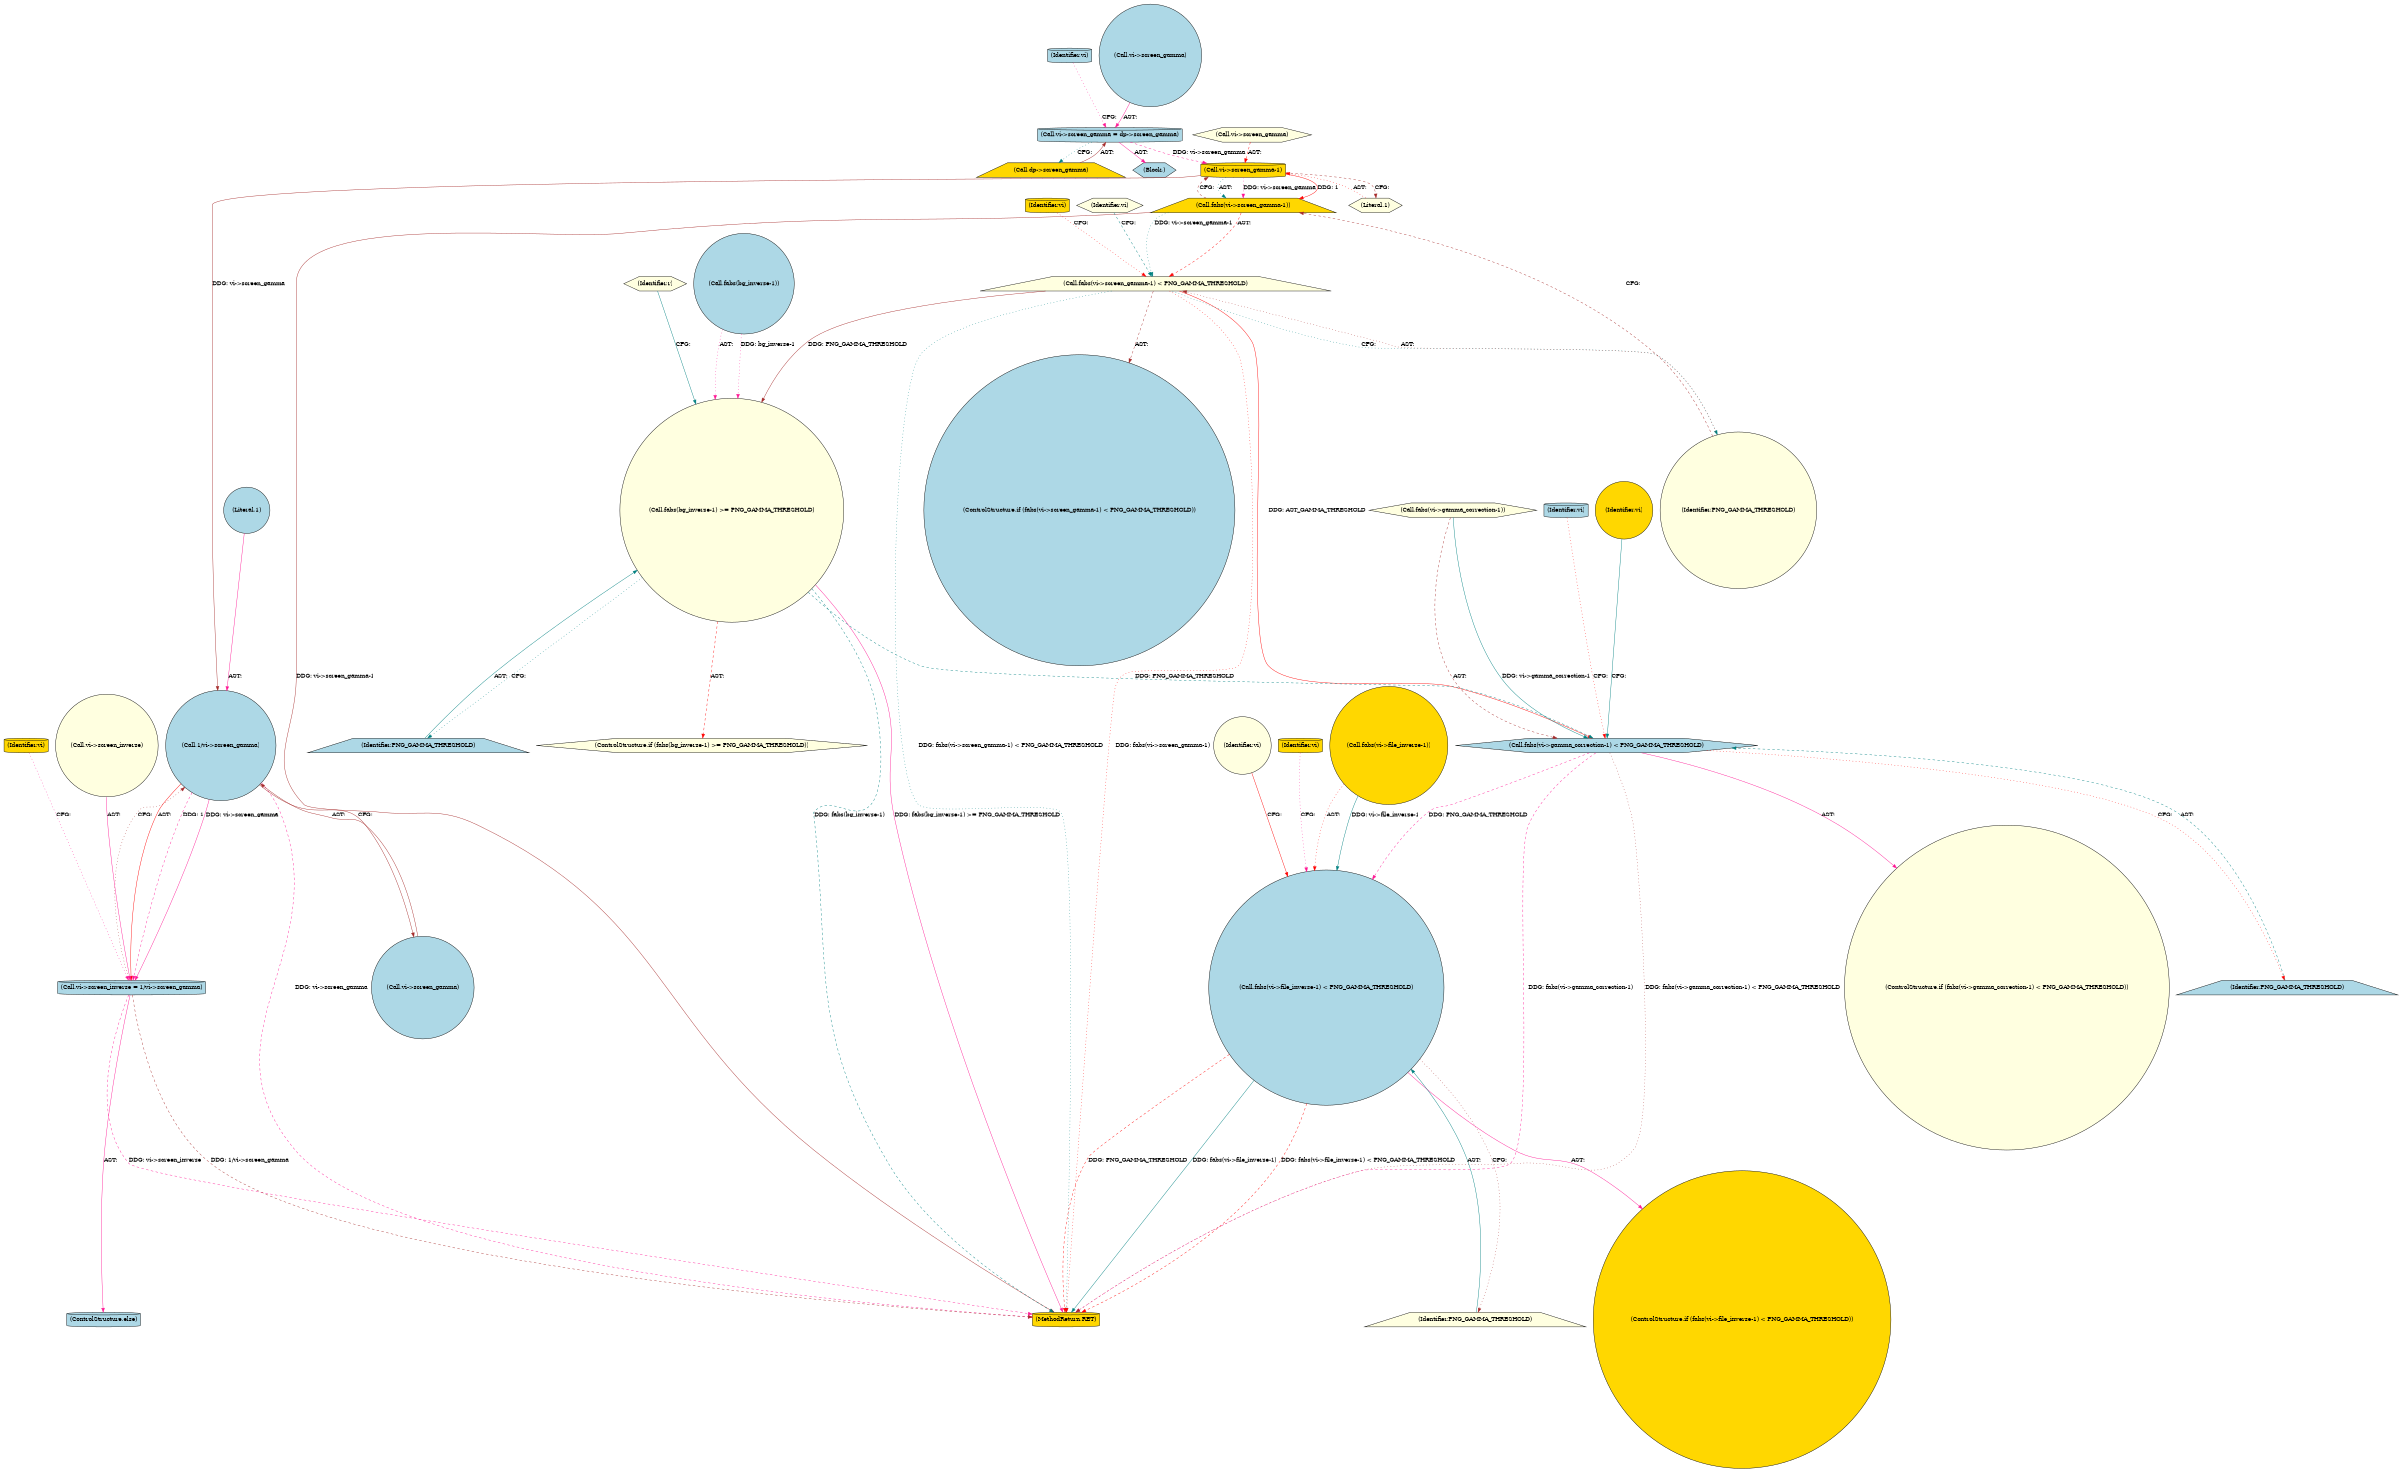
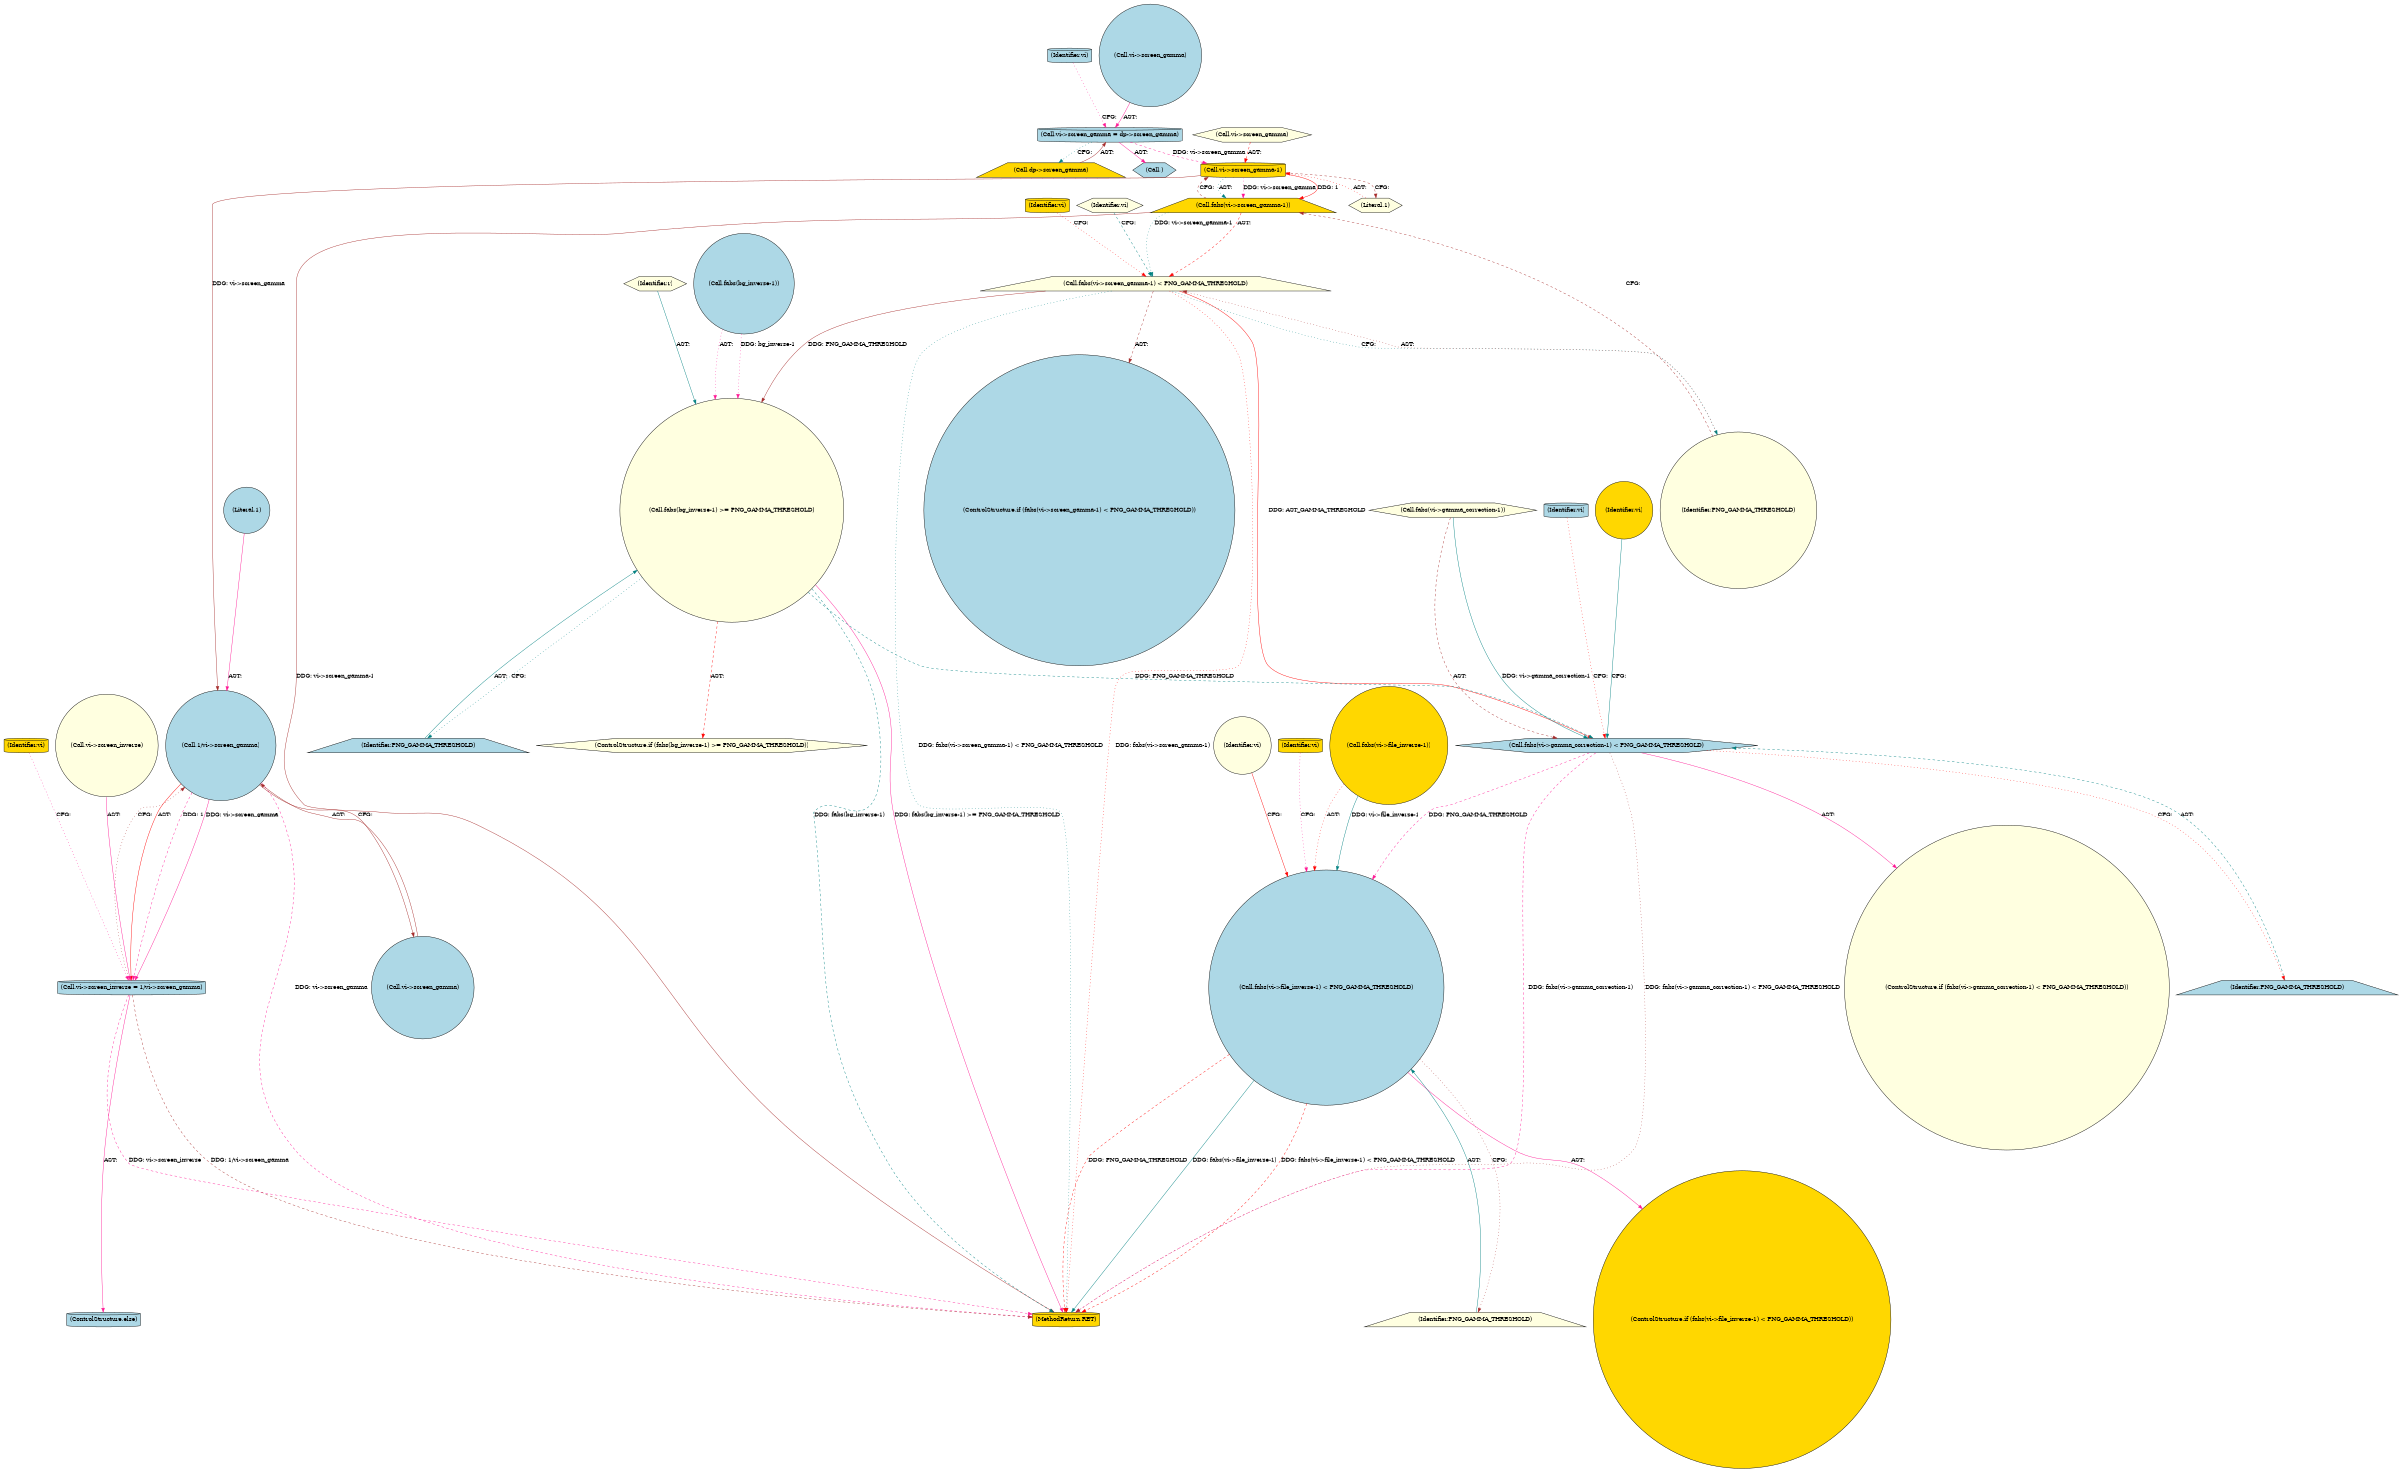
(1154, 170) -> (1154, 170)
(684, 344) -> (684, 344)
